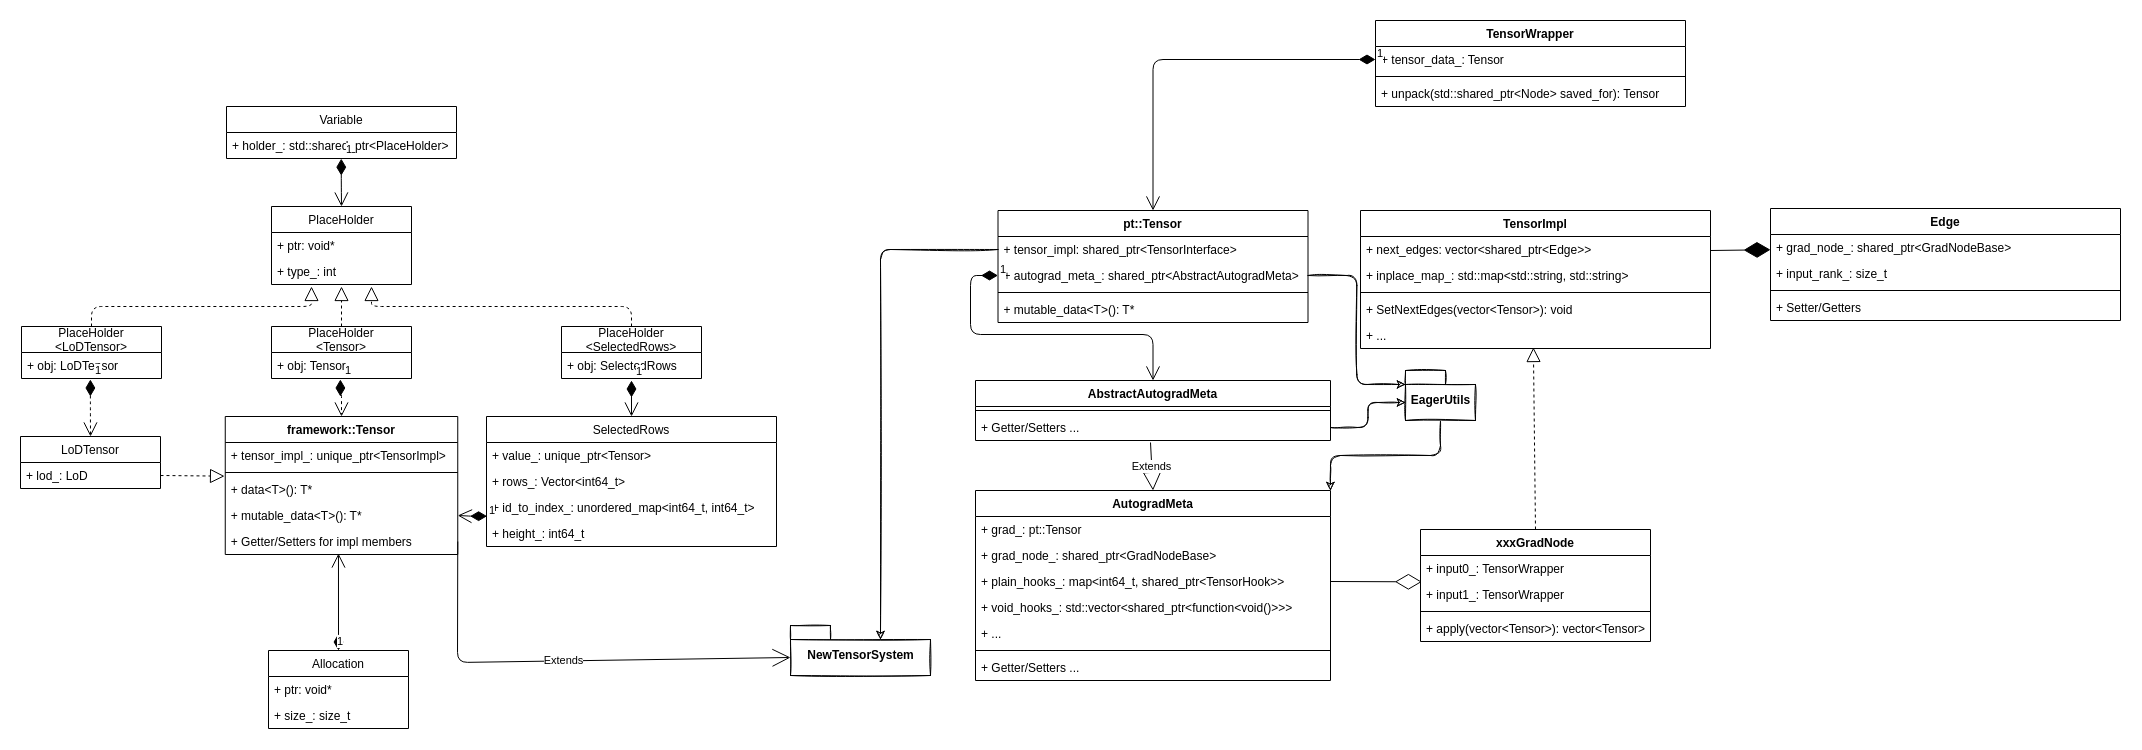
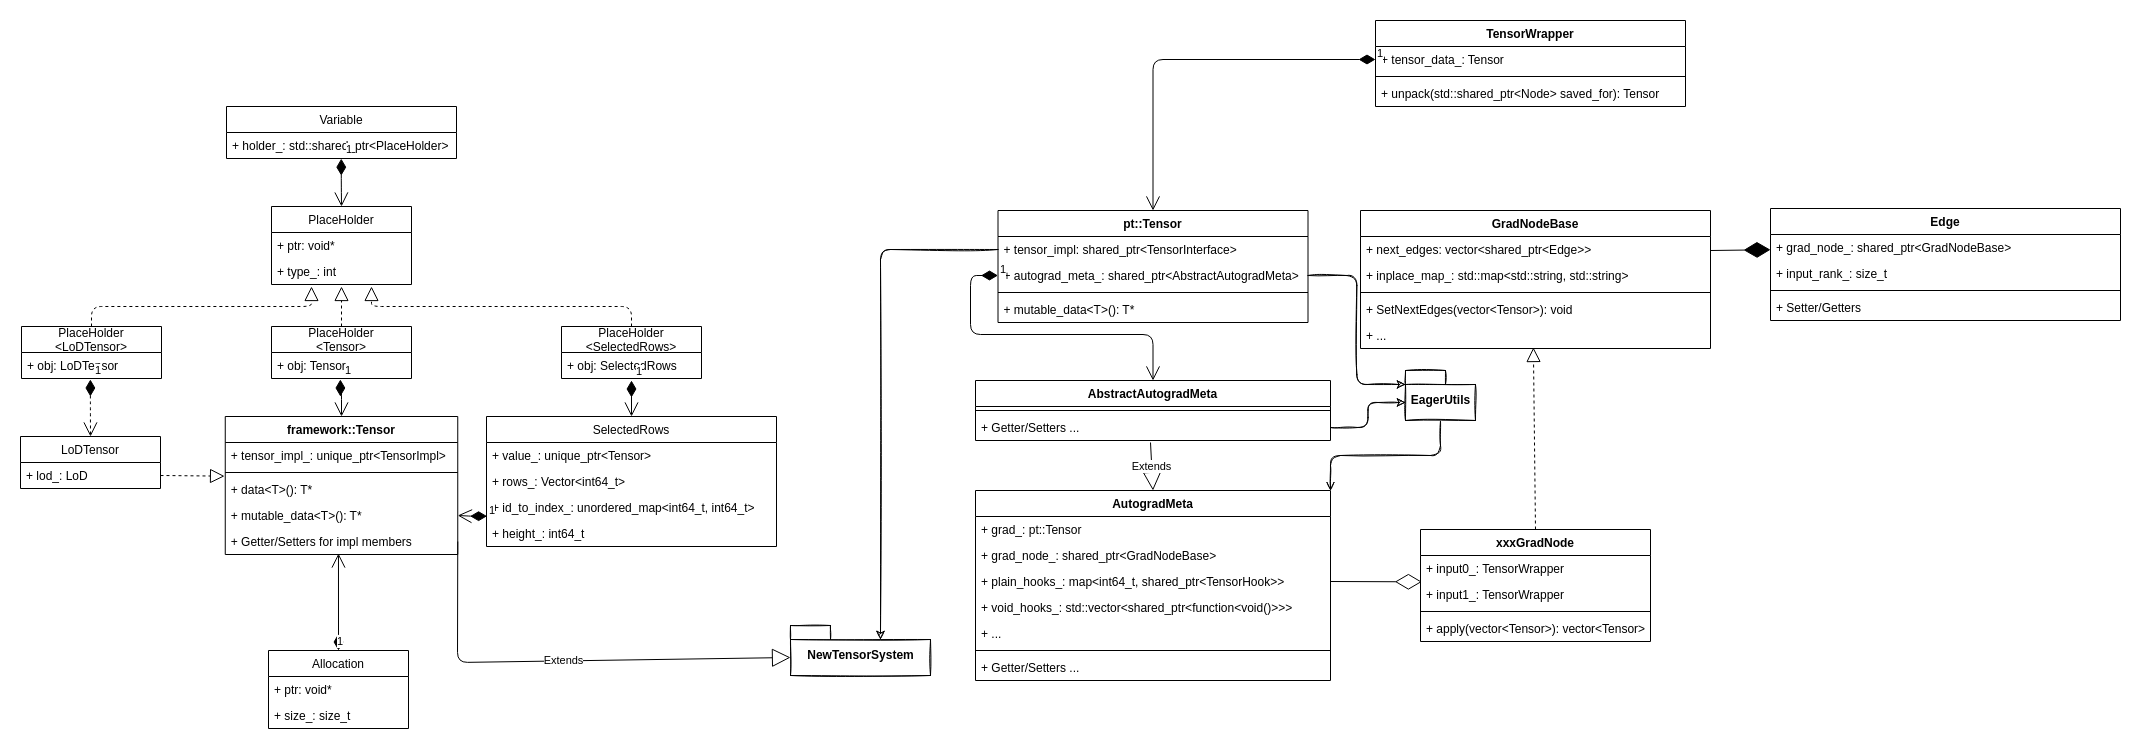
(1535, 224) -> (1535, 224)
(342, 406) -> (342, 406)
(1331, 482) -> (1331, 484)
(779, 658) -> (771, 658)
